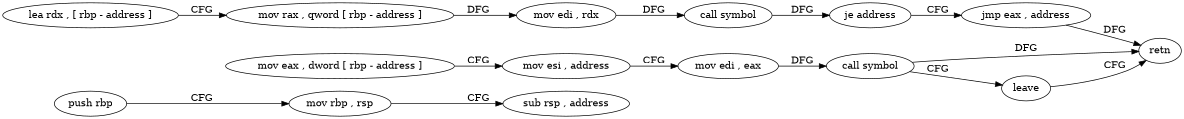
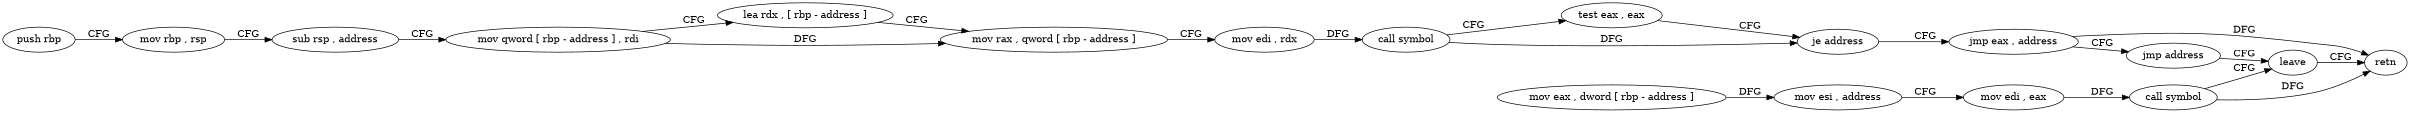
(478, 10) -> (1191, 34)
none -> (1612, 15)
none -> (558, 40)
none -> (2173, 56)
(478, 61) -> (1750, 92)
